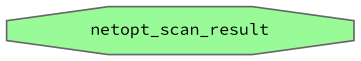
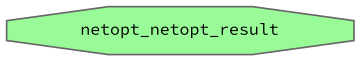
(180, 31) -> (180, 31)
